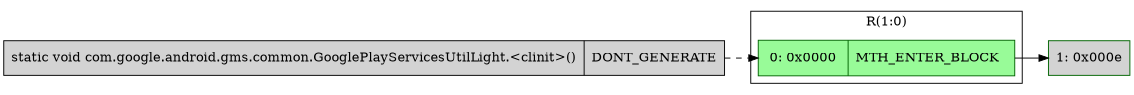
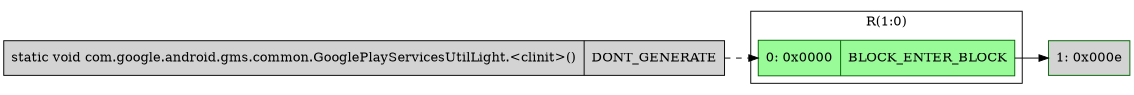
(928, 58) -> (928, 58)
